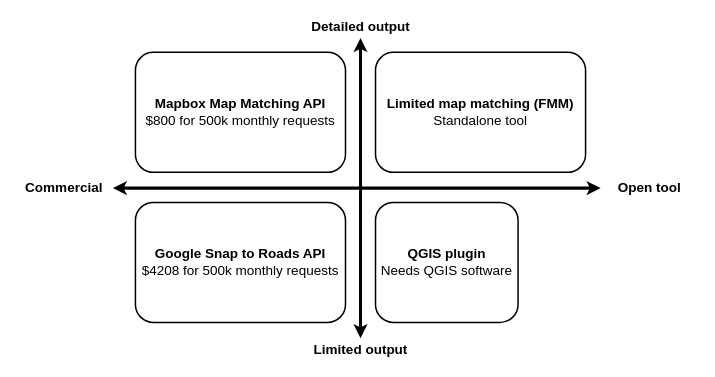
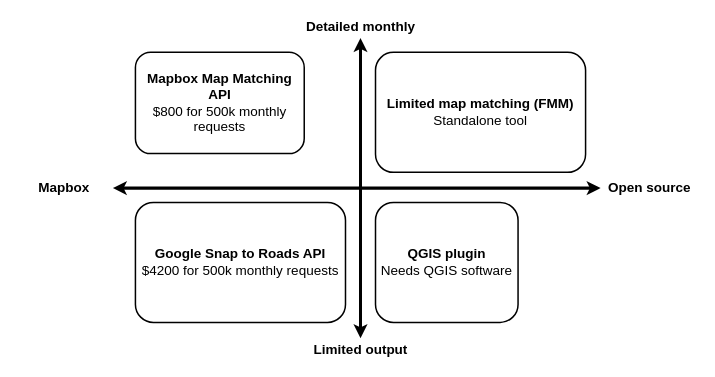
(361, 27) -> (361, 27)
(240, 112) -> (220, 103)
(64, 187) -> (64, 187)
(650, 187) -> (650, 187)
(240, 262) -> (240, 262)
